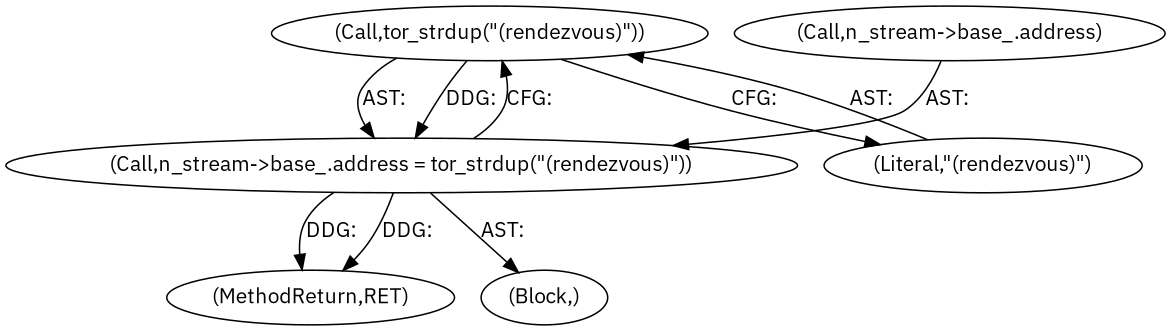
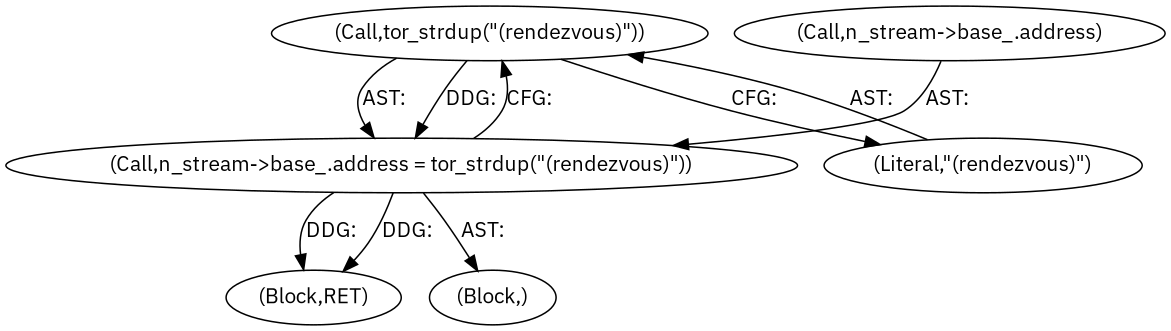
(311, 298) -> (314, 298)
